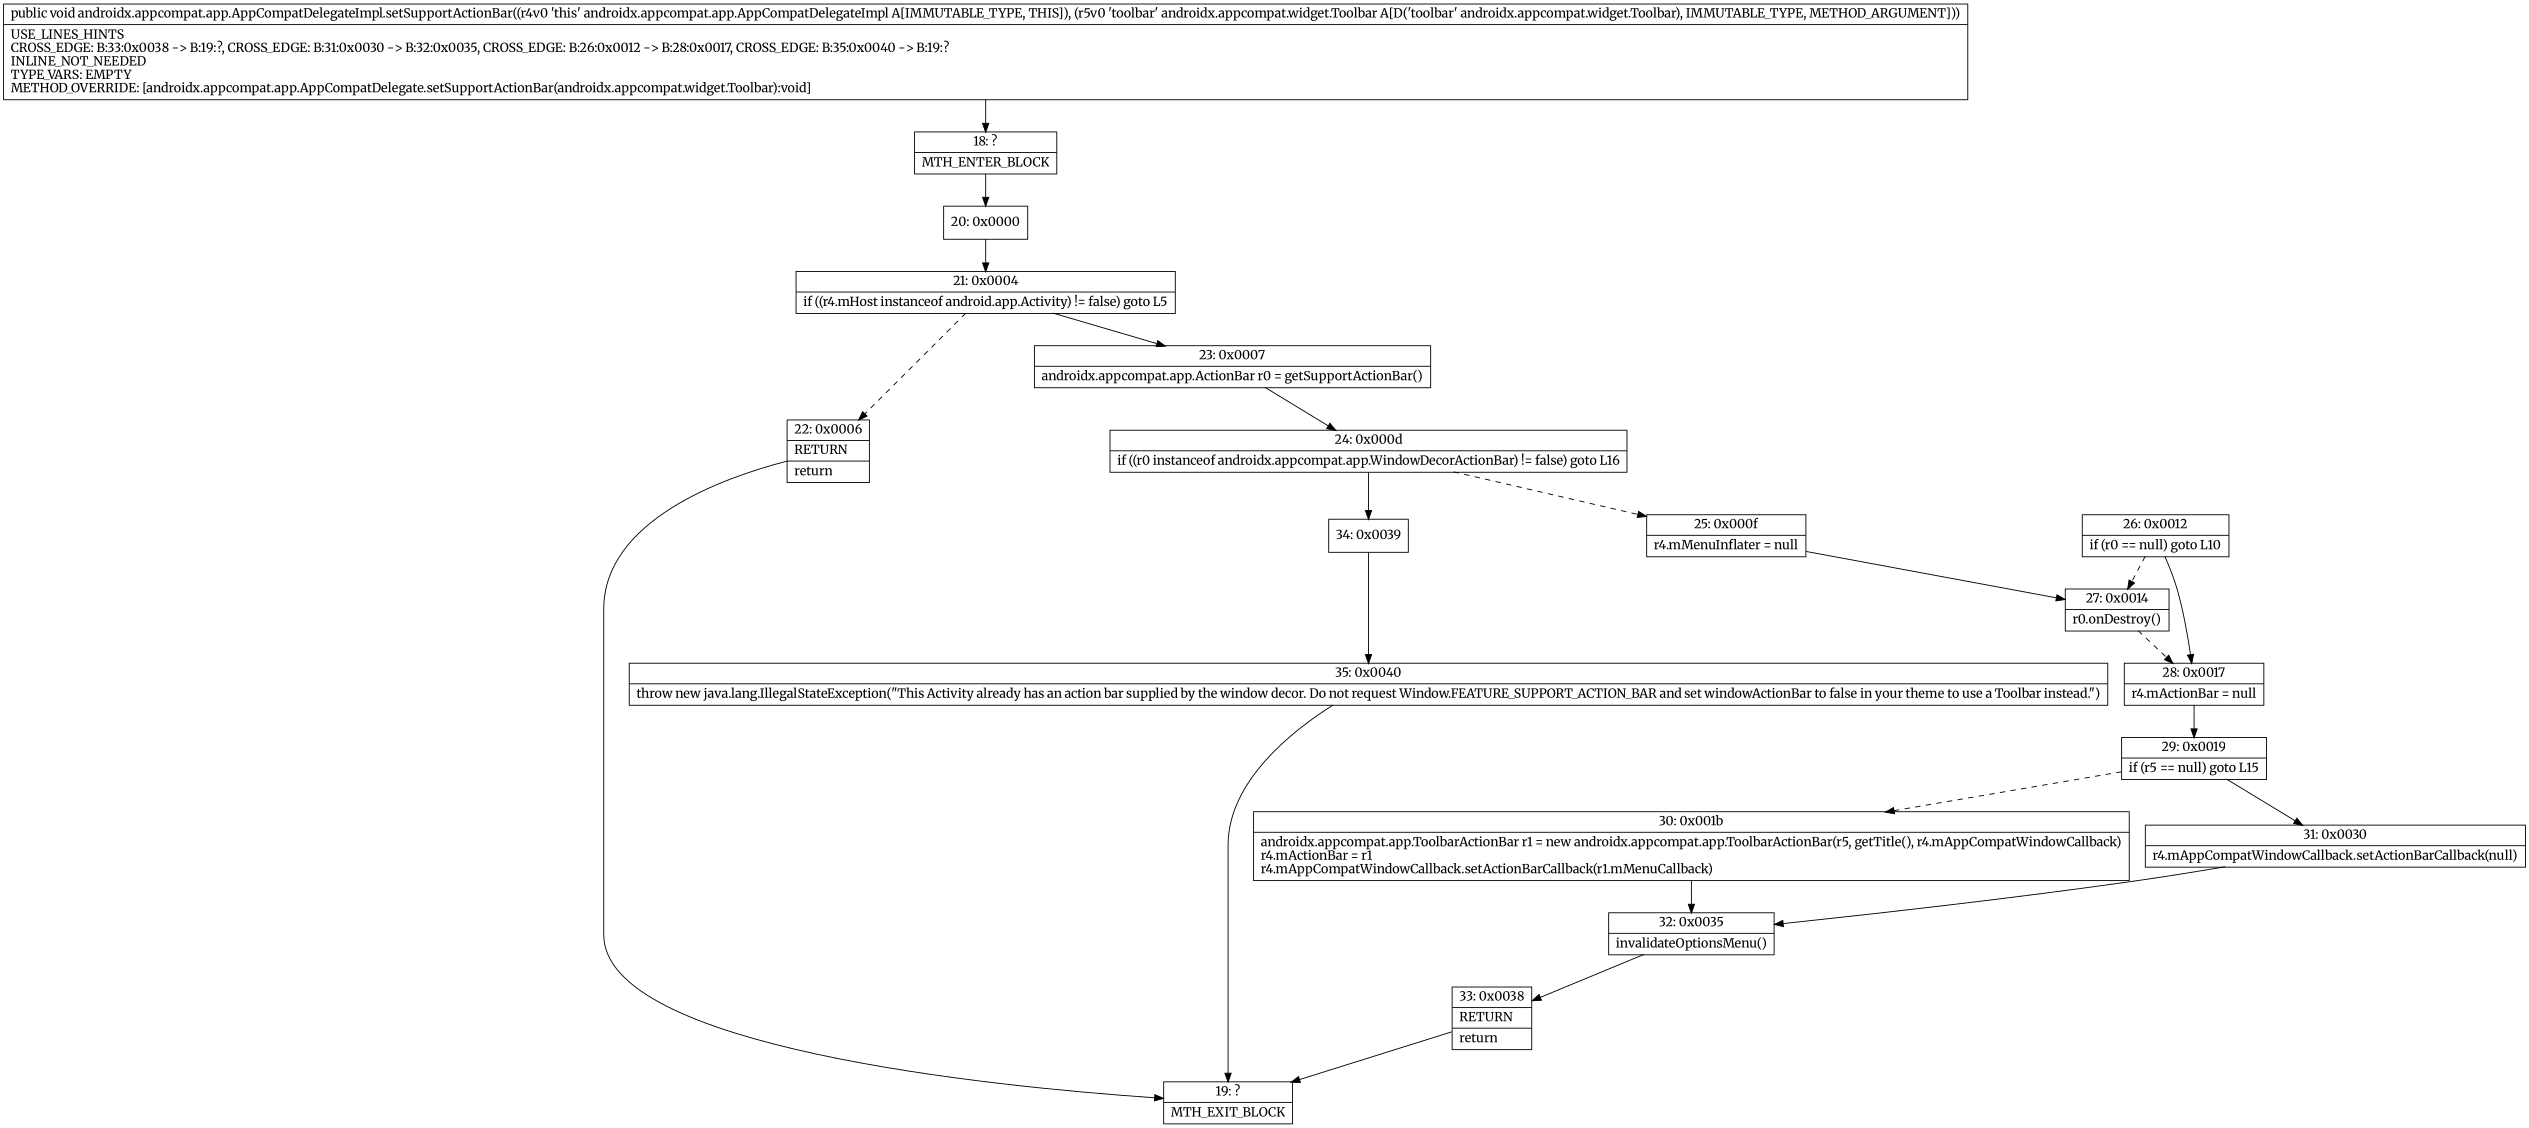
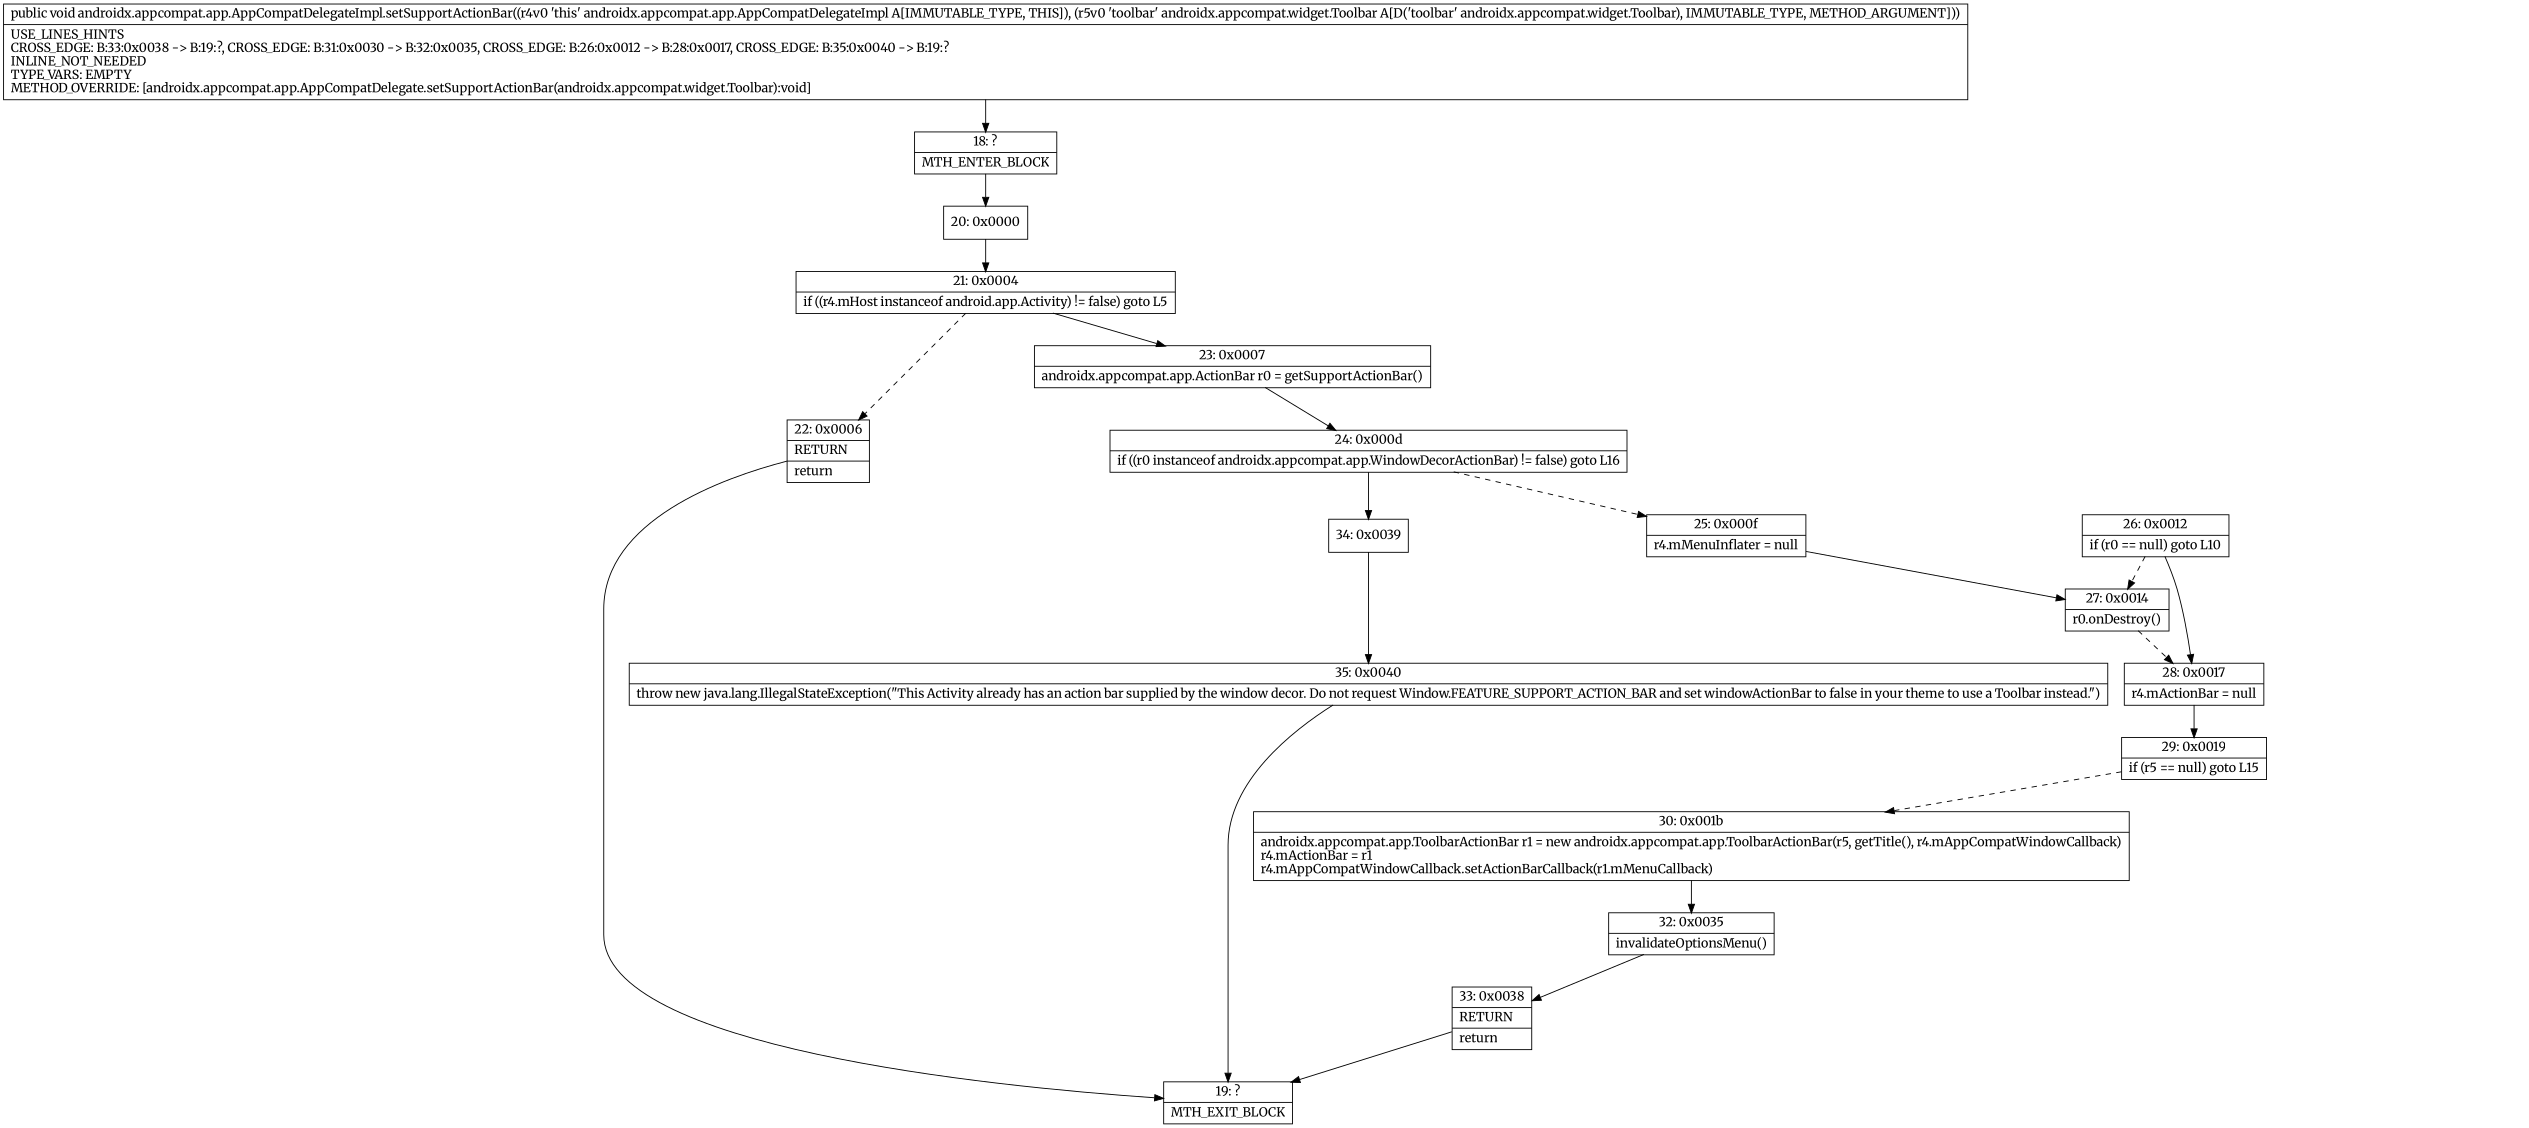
(2335, 846) -> none
